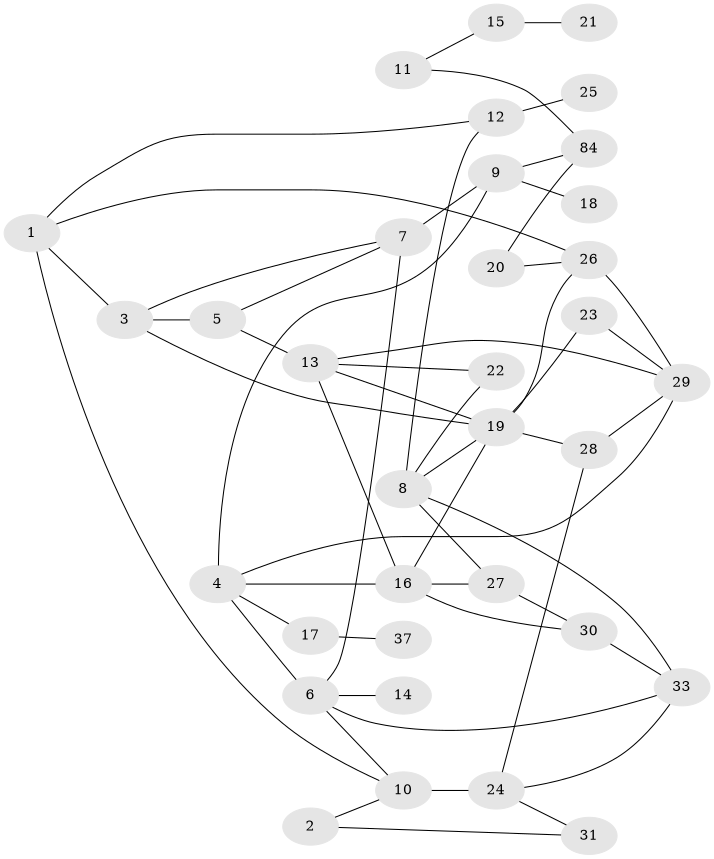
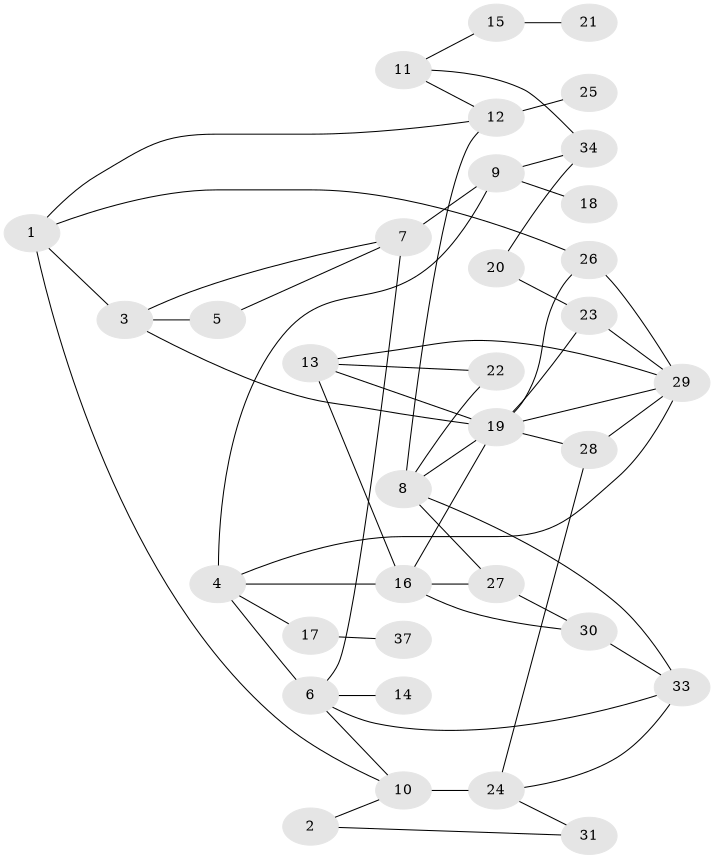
none -> (450, 94)
(589, 149) -> (589, 149)
(543, 264) -> (543, 292)
(264, 342) -> none
none -> (589, 405)
